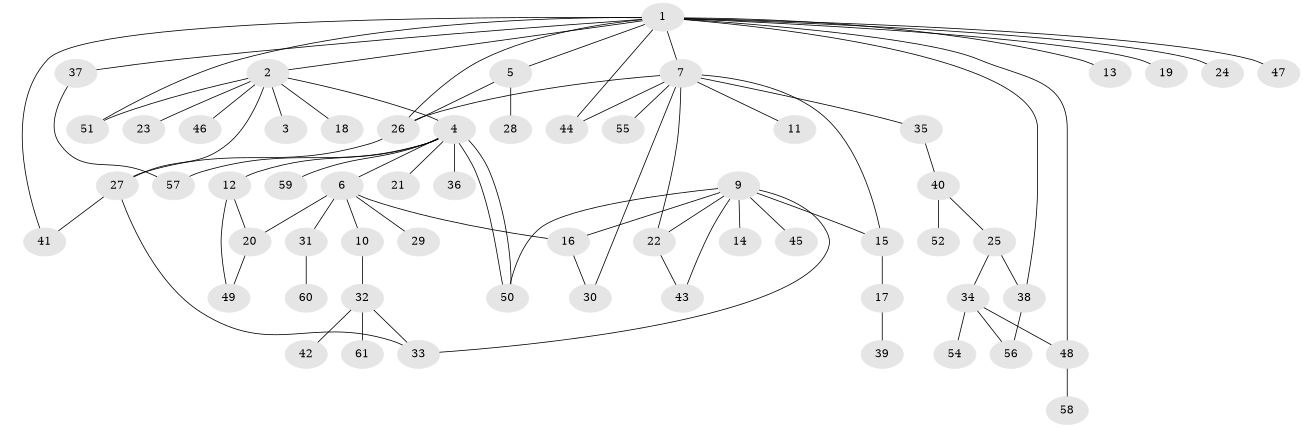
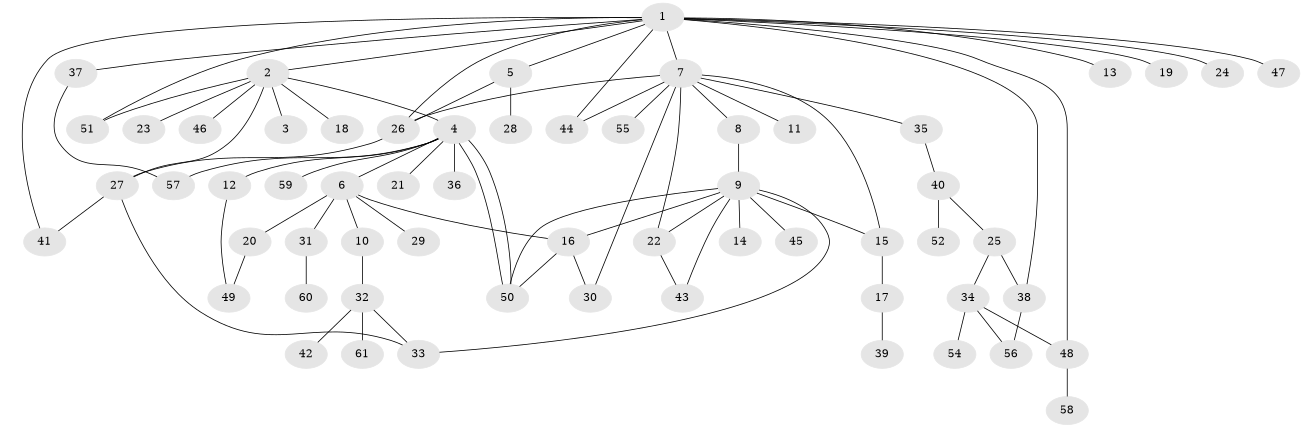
none -> (739, 130)
(240, 214) -> none
none -> (538, 270)
